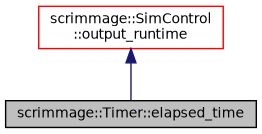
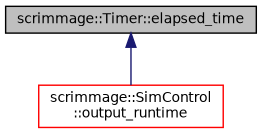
(131, 82) -> (131, 66)
